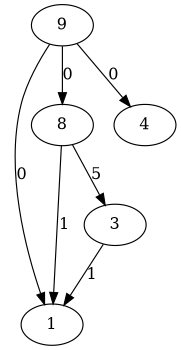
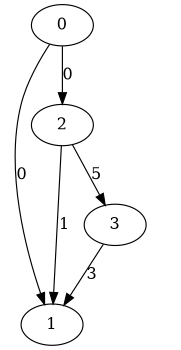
(62, 25) -> (62, 25)
(62, 125) -> (62, 125)
(145, 125) -> none
(92, 275) -> (92, 275)
